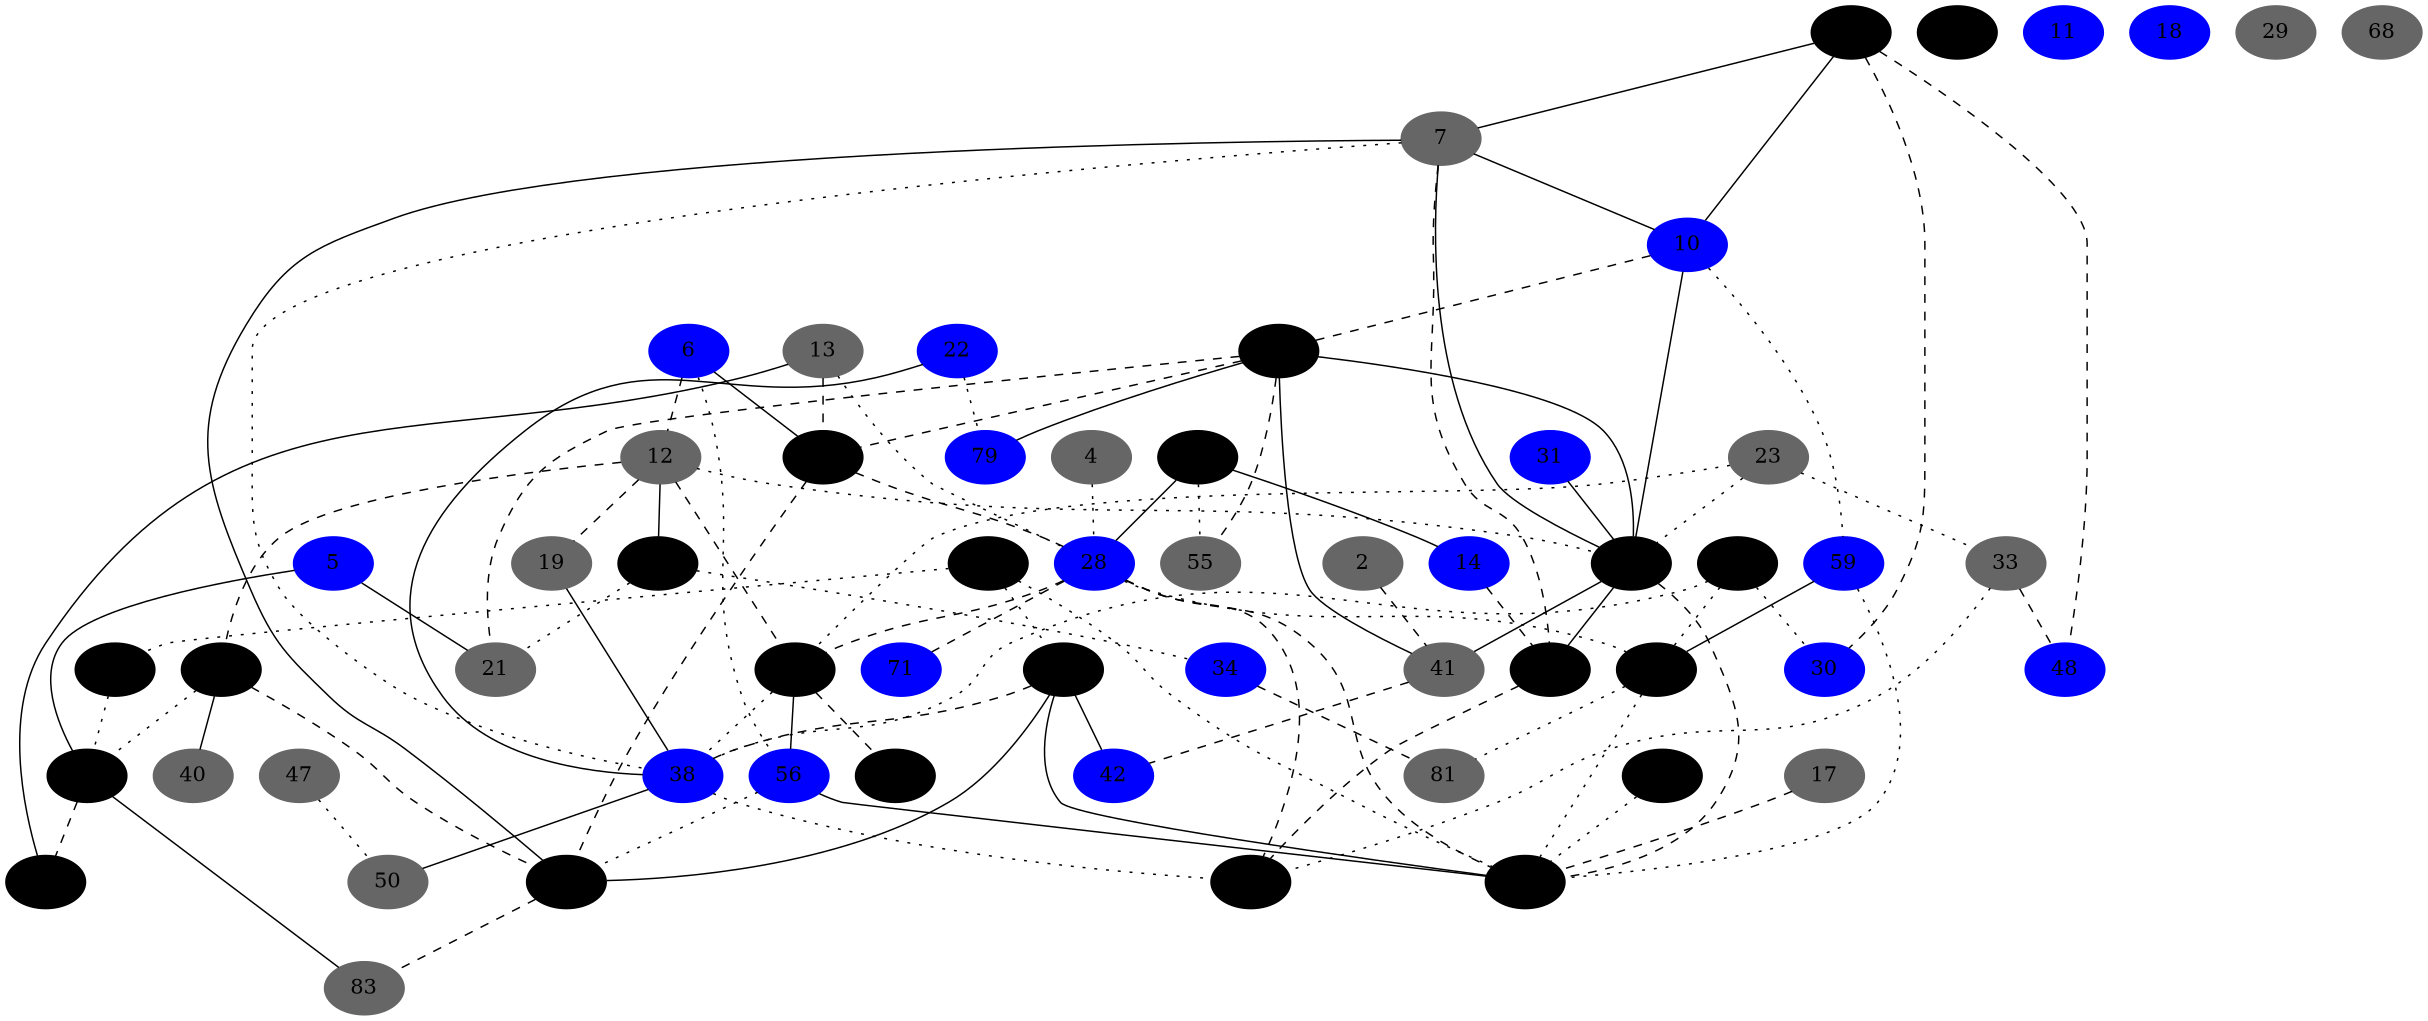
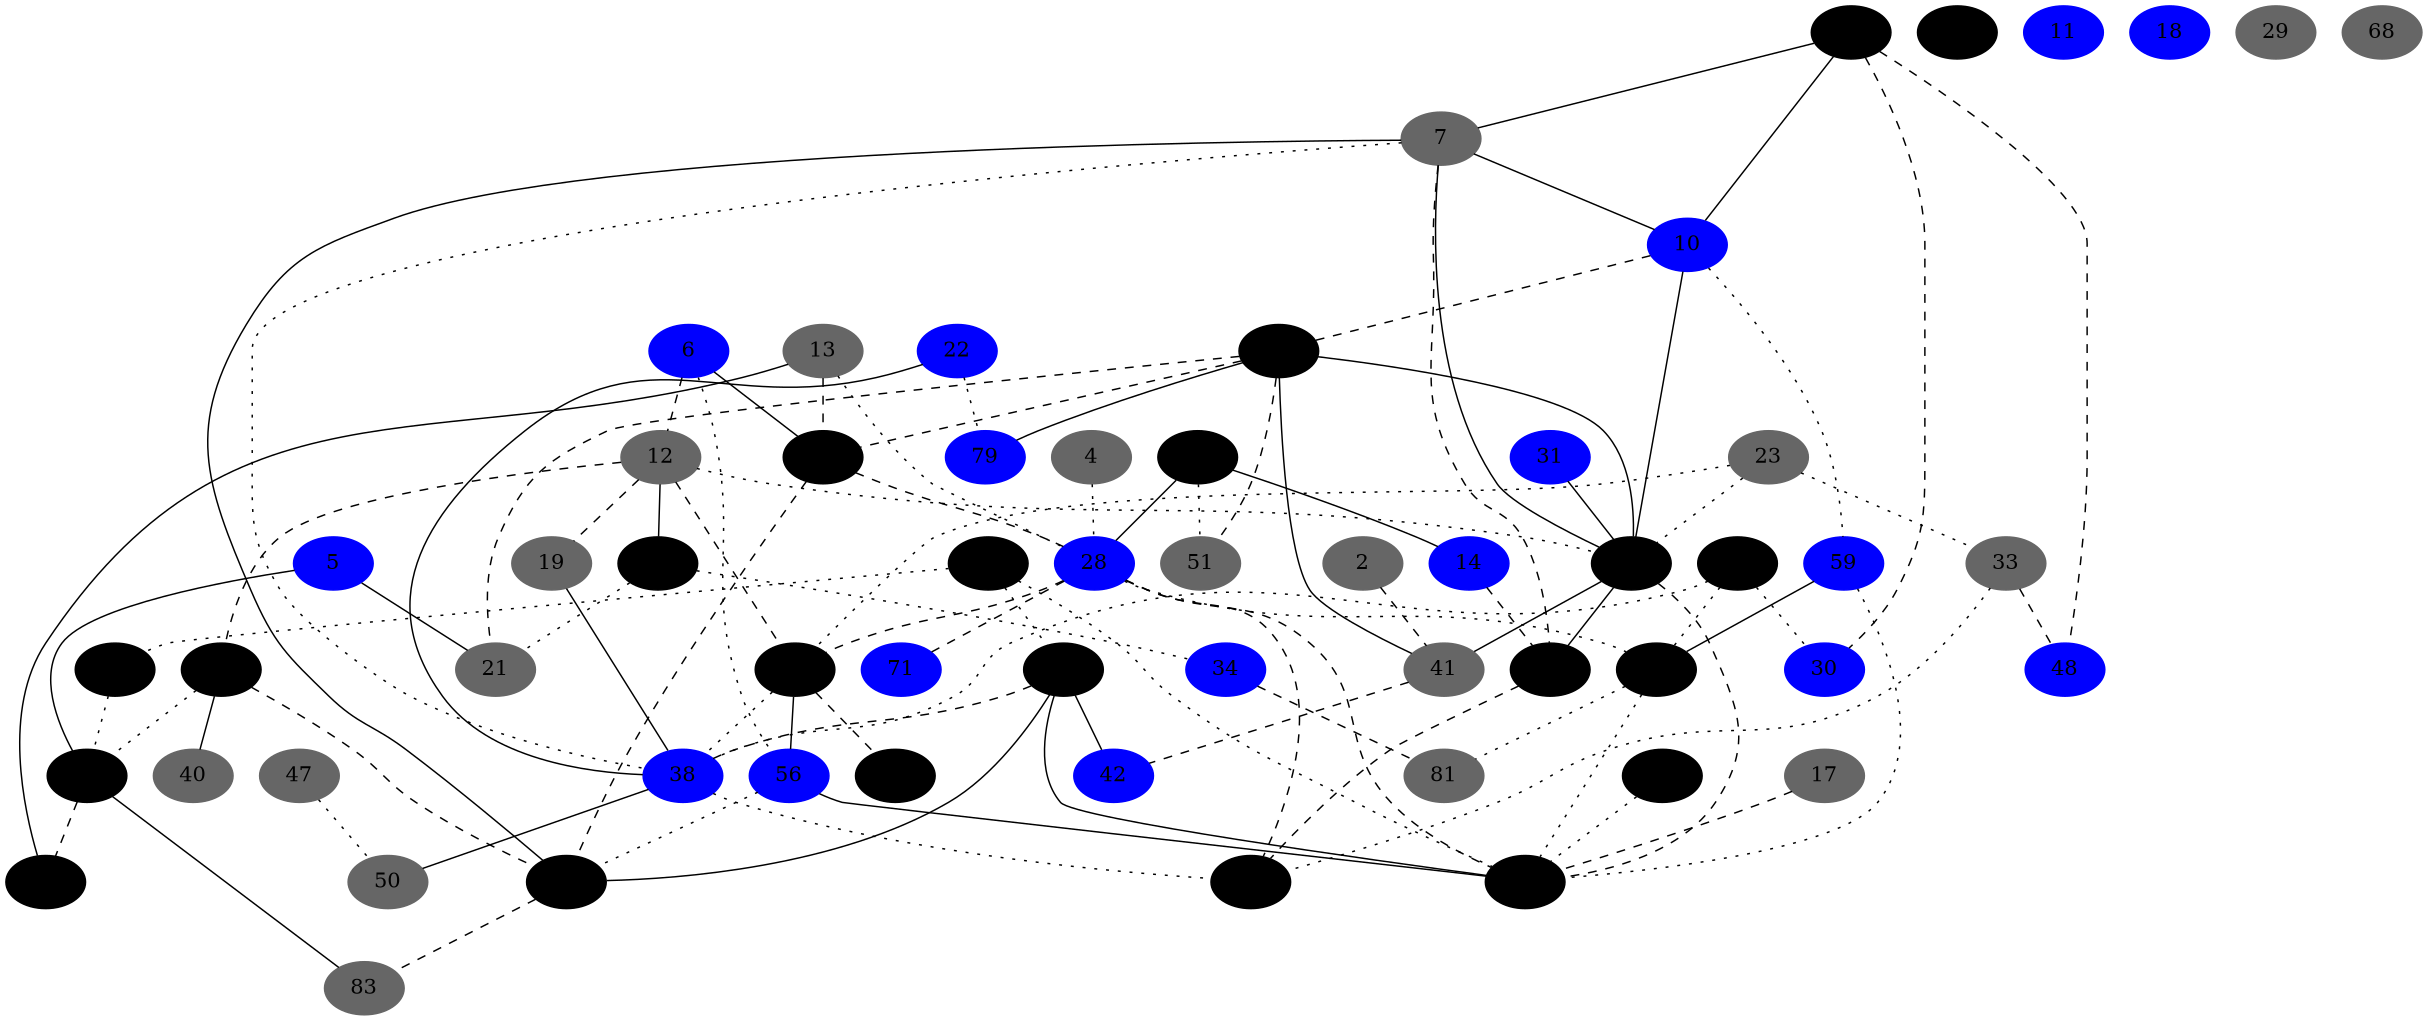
(1201, 563) -> (1201, 563)
